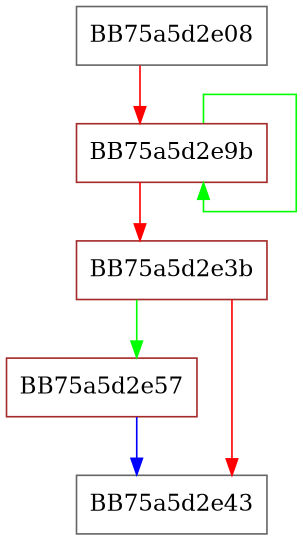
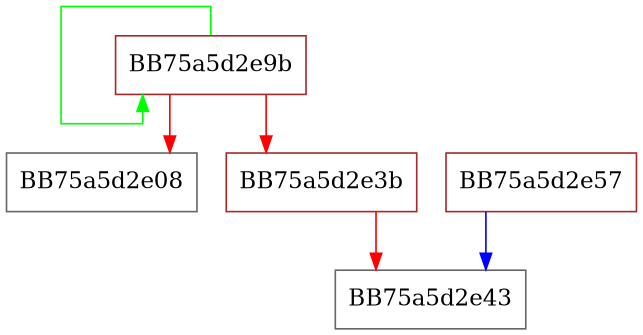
(140, 86) -> (170, 115)
(137, 320) -> none
